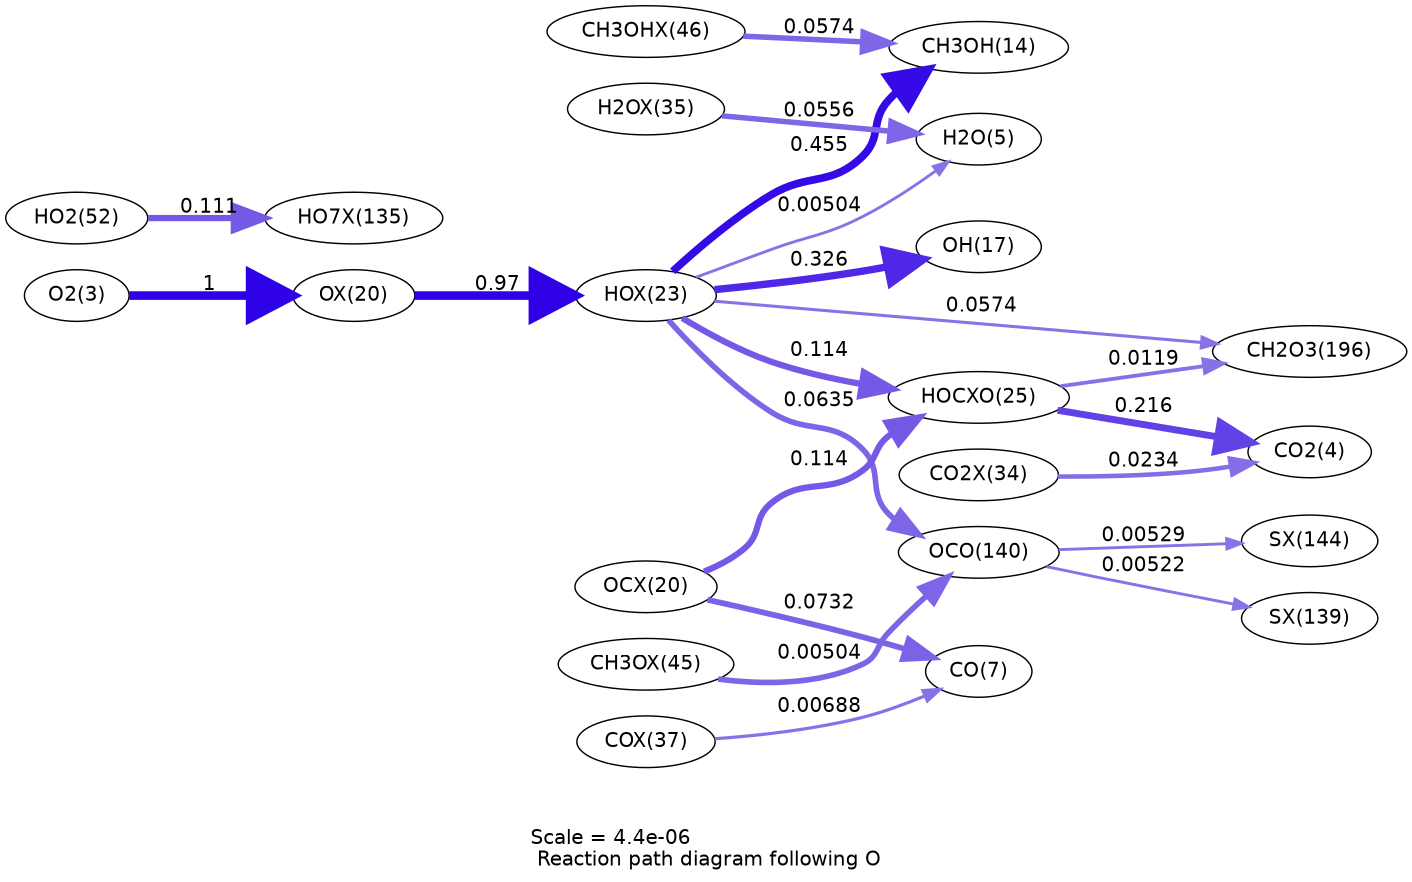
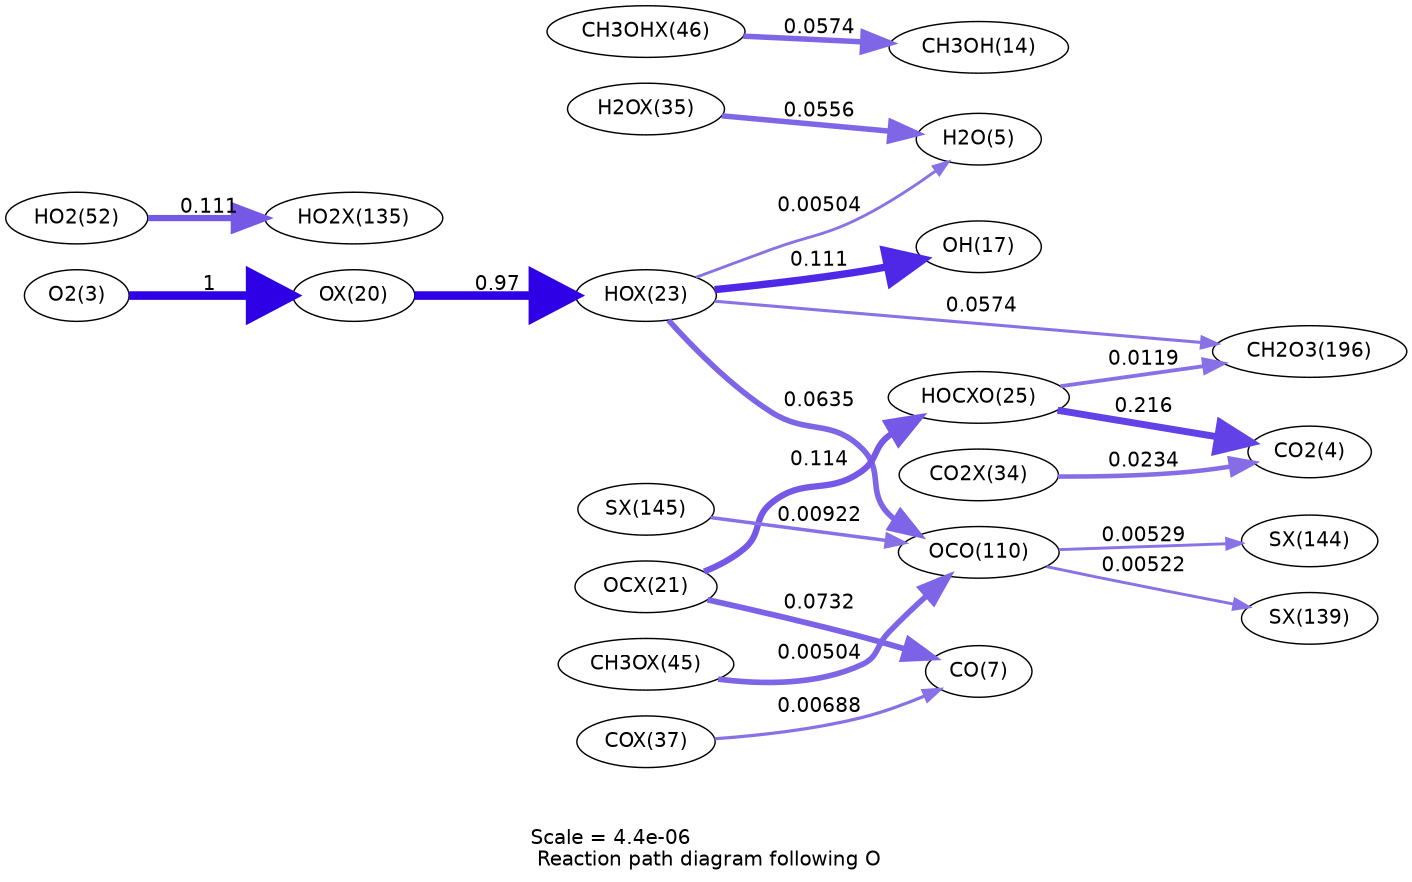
(794, 185) -> none
(354, 218) -> (354, 218)
(817, 260) -> (817, 260)
(768, 361) -> none
none -> (646, 509)
(979, 552) -> (979, 552)
(646, 587) -> (646, 587)
